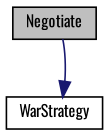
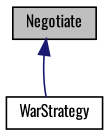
(65, 60) -> (44, 76)
